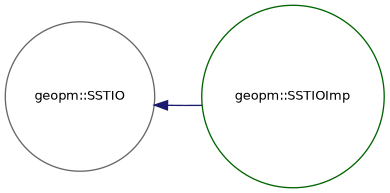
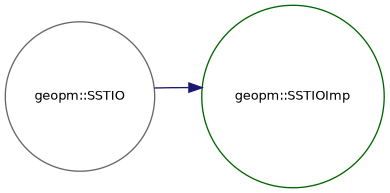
(185, 105) -> (171, 88)
